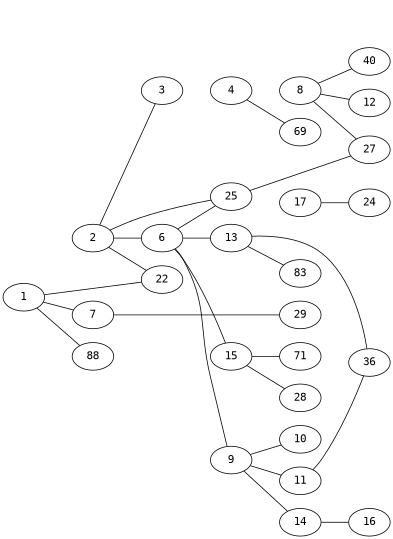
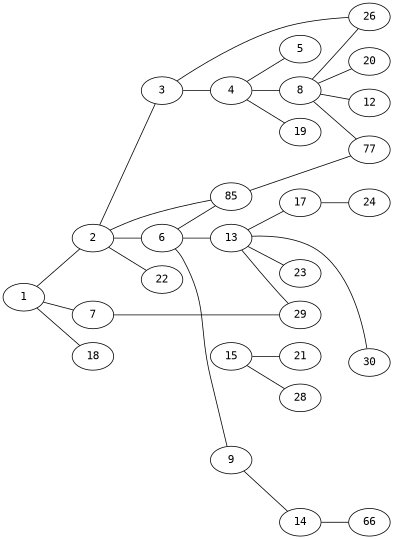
none -> (369, 17)
none -> (300, 49)
(369, 61) -> (369, 61)
none -> (197, 91)
none -> (266, 91)
(300, 132) -> (300, 132)
(369, 150) -> (369, 150)
(231, 197) -> (231, 197)
none -> (266, 220)
(300, 273) -> (300, 273)
none -> (265, 277)
(93, 288) -> (58, 268)
(204, 294) -> none
(93, 356) -> (93, 356)
(300, 356) -> (300, 356)
(369, 363) -> (369, 363)
(300, 439) -> none
(300, 481) -> none
(369, 522) -> (369, 522)
